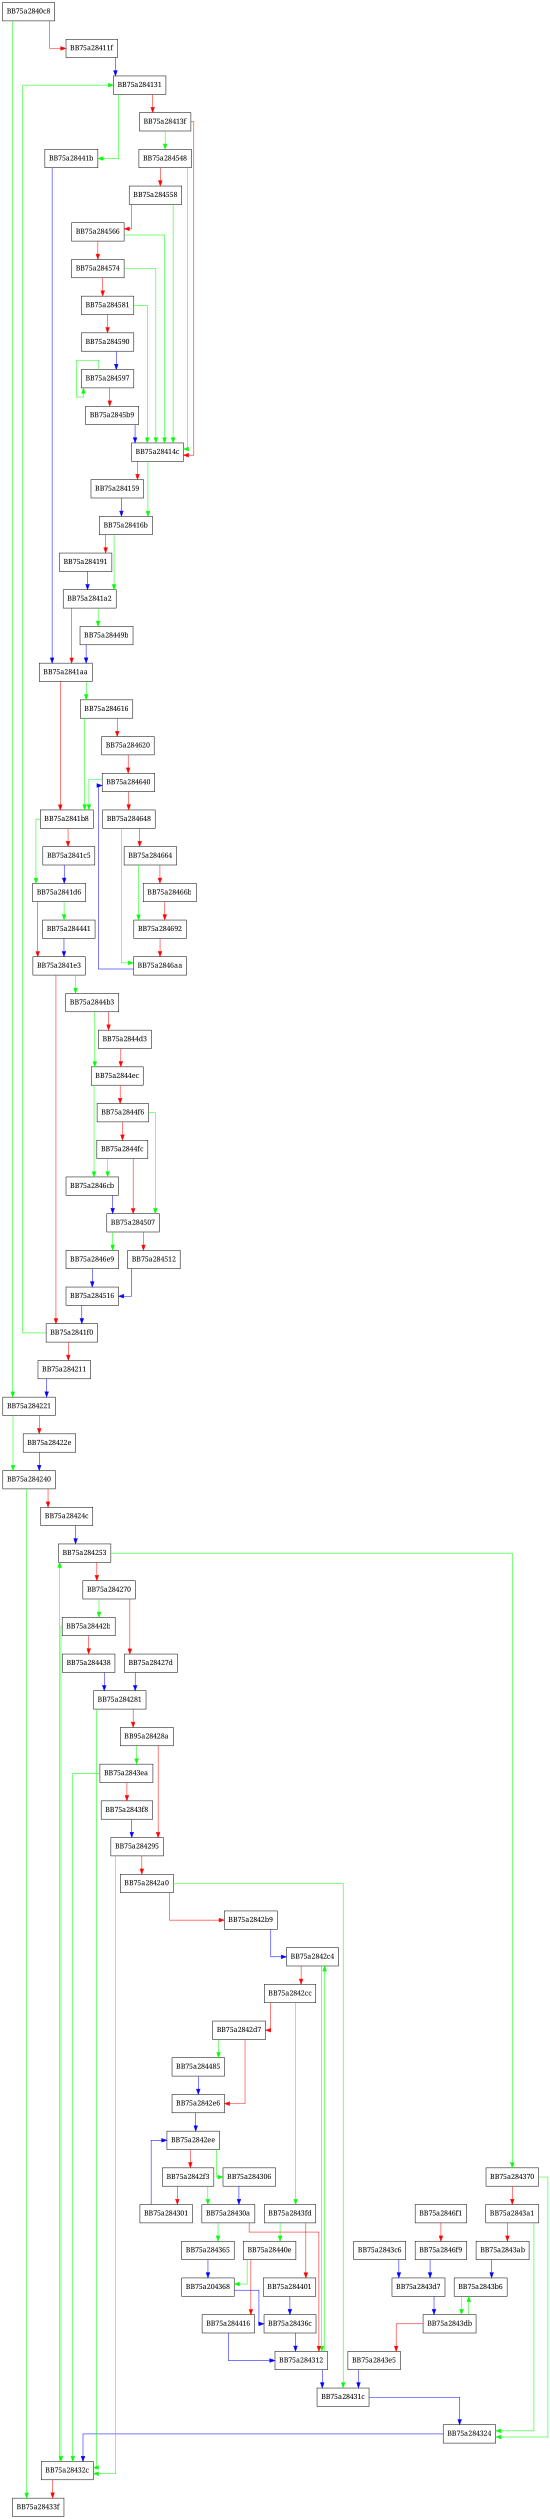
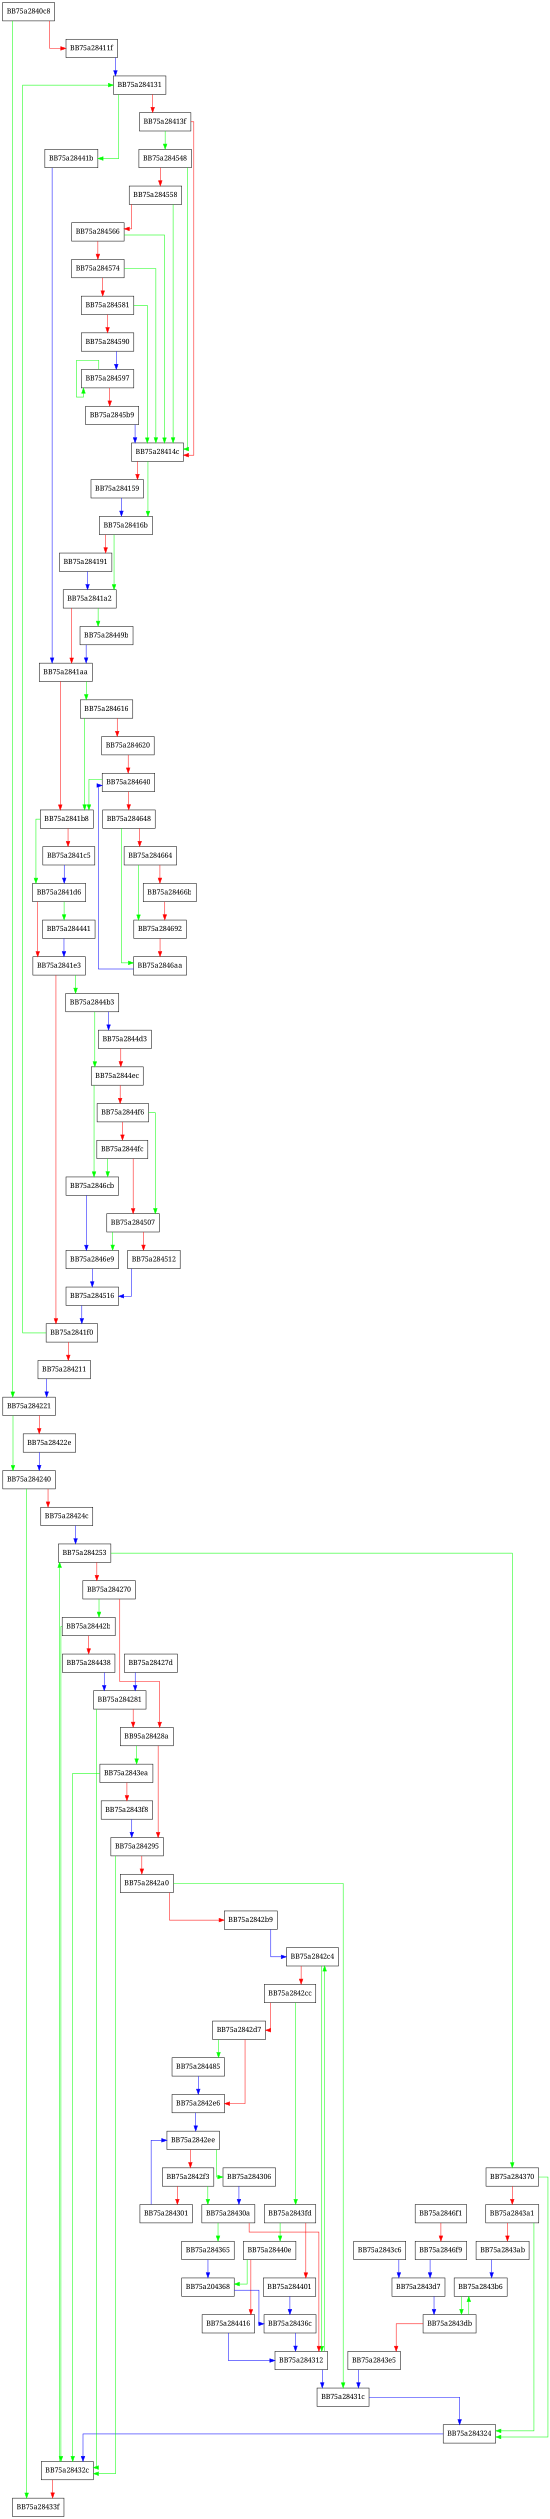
(109, 1018) -> (109, 1018)
(113, 1202) -> (86, 1220)
(130, 1624) -> (120, 1681)
